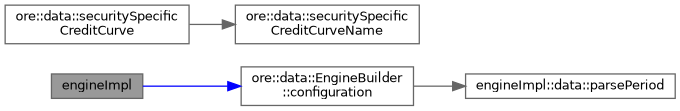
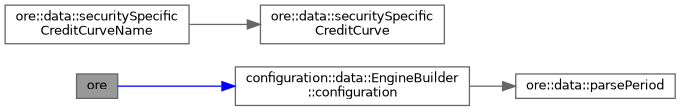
(206, 24) -> (218, 24)
(97, 86) -> (97, 86)
(327, 86) -> (352, 86)
(570, 86) -> (595, 86)
